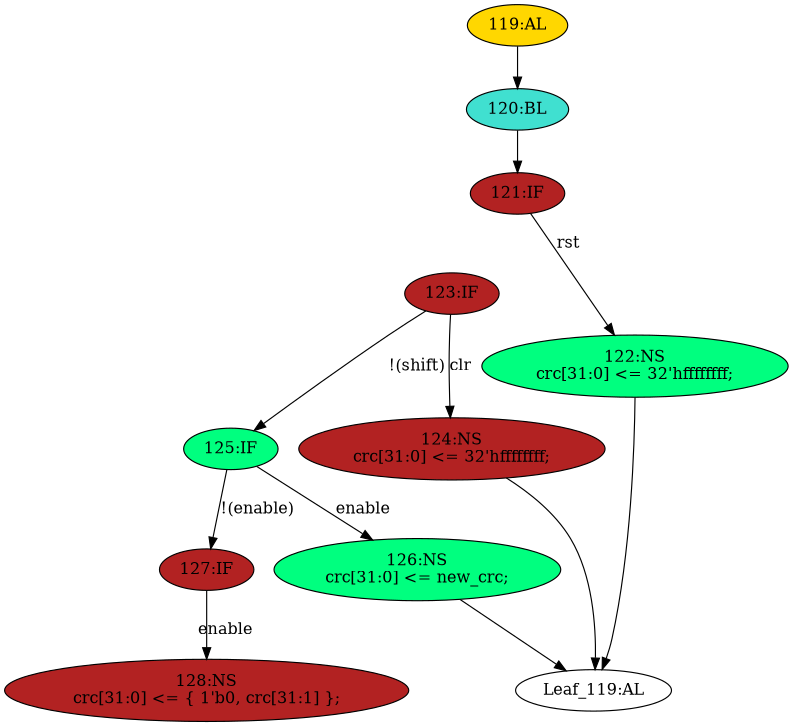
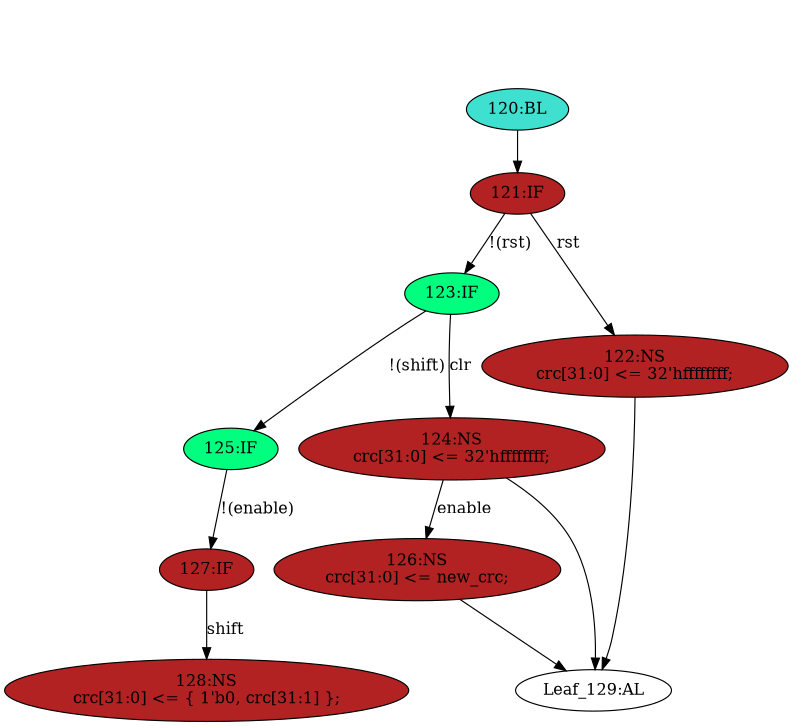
(518, 25) -> none
none -> (488, 238)
(452, 294) -> (452, 294)
(635, 366) -> (635, 366)
(310, 500) -> (436, 504)
(417, 570) -> (417, 570)
(226, 630) -> (226, 630)
(594, 690) -> (594, 690)
